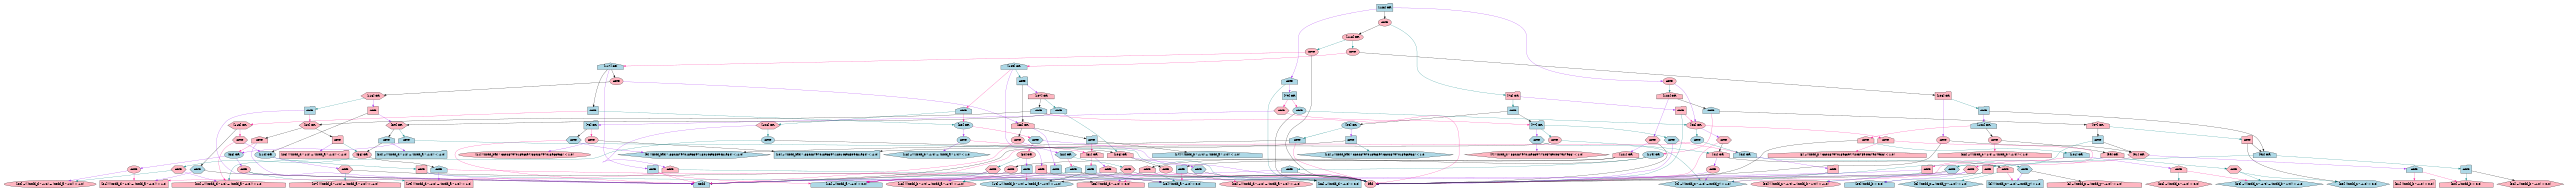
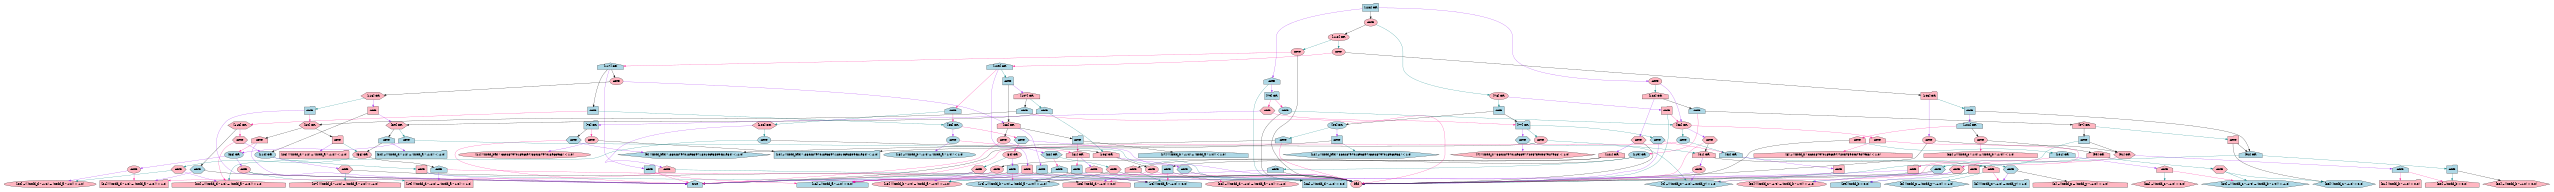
(1513, 96) -> (1499, 96)
(937, 155) -> (930, 155)
(702, 184) -> (695, 184)
